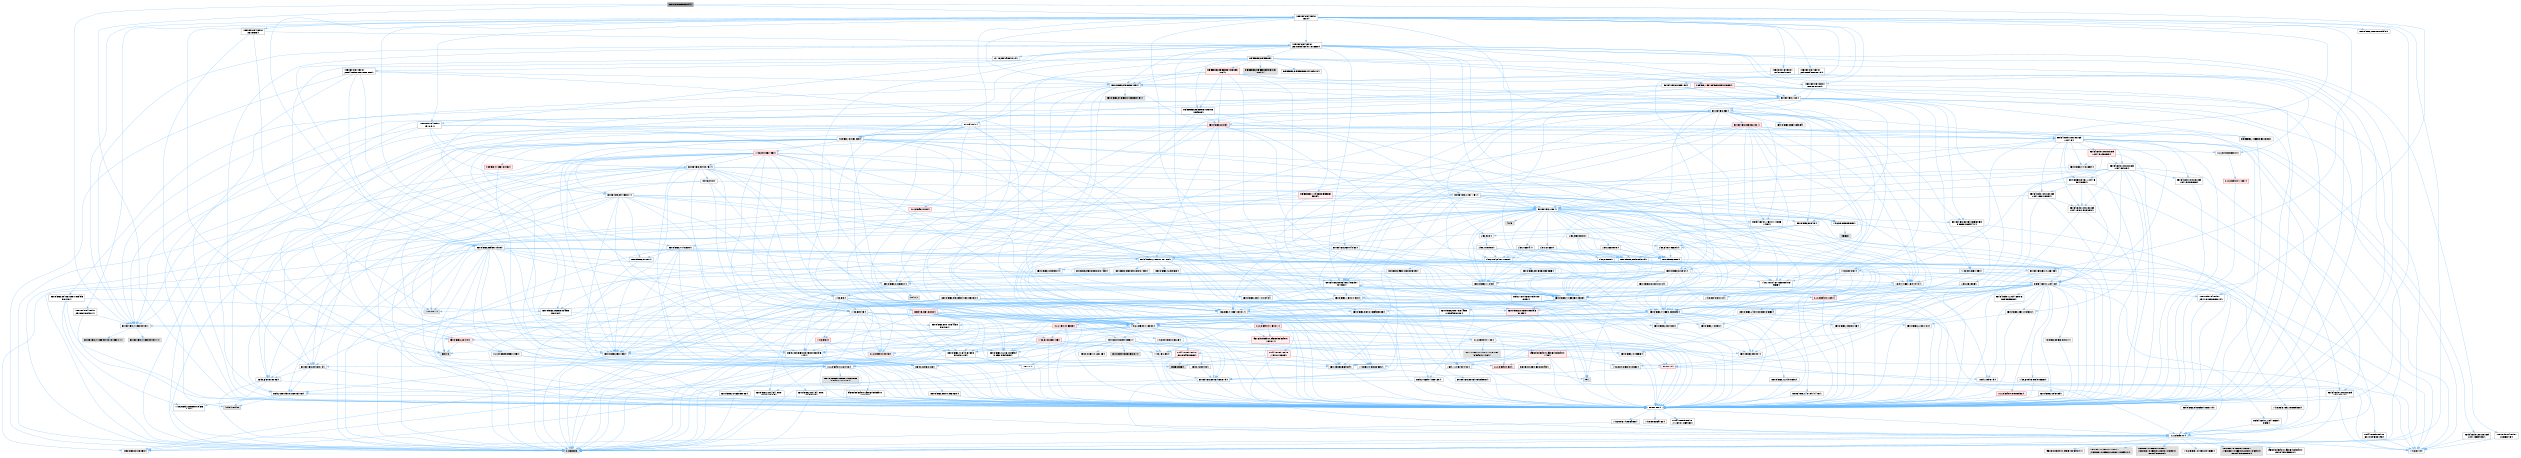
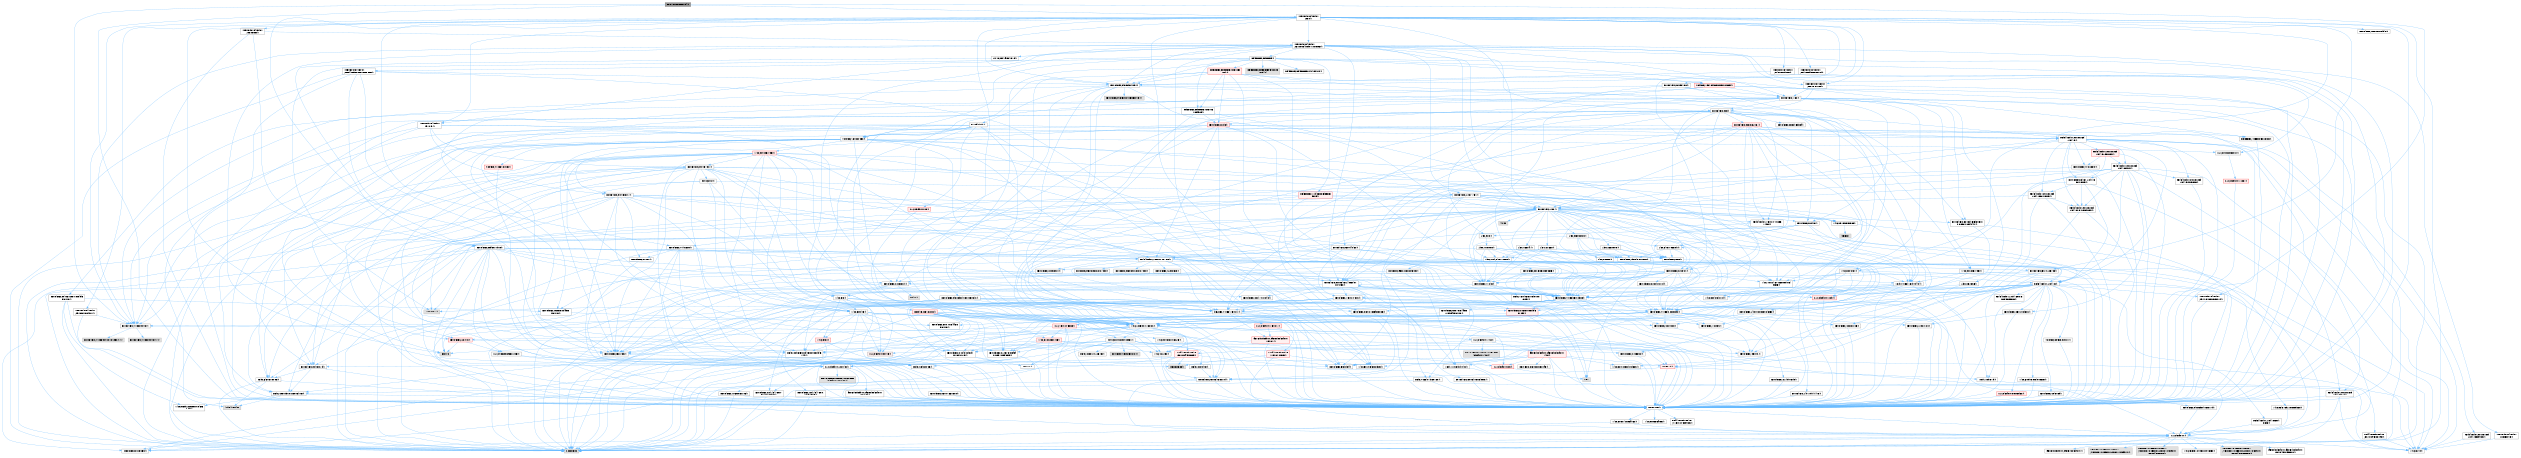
(1634, 259) -> (1634, 259)
